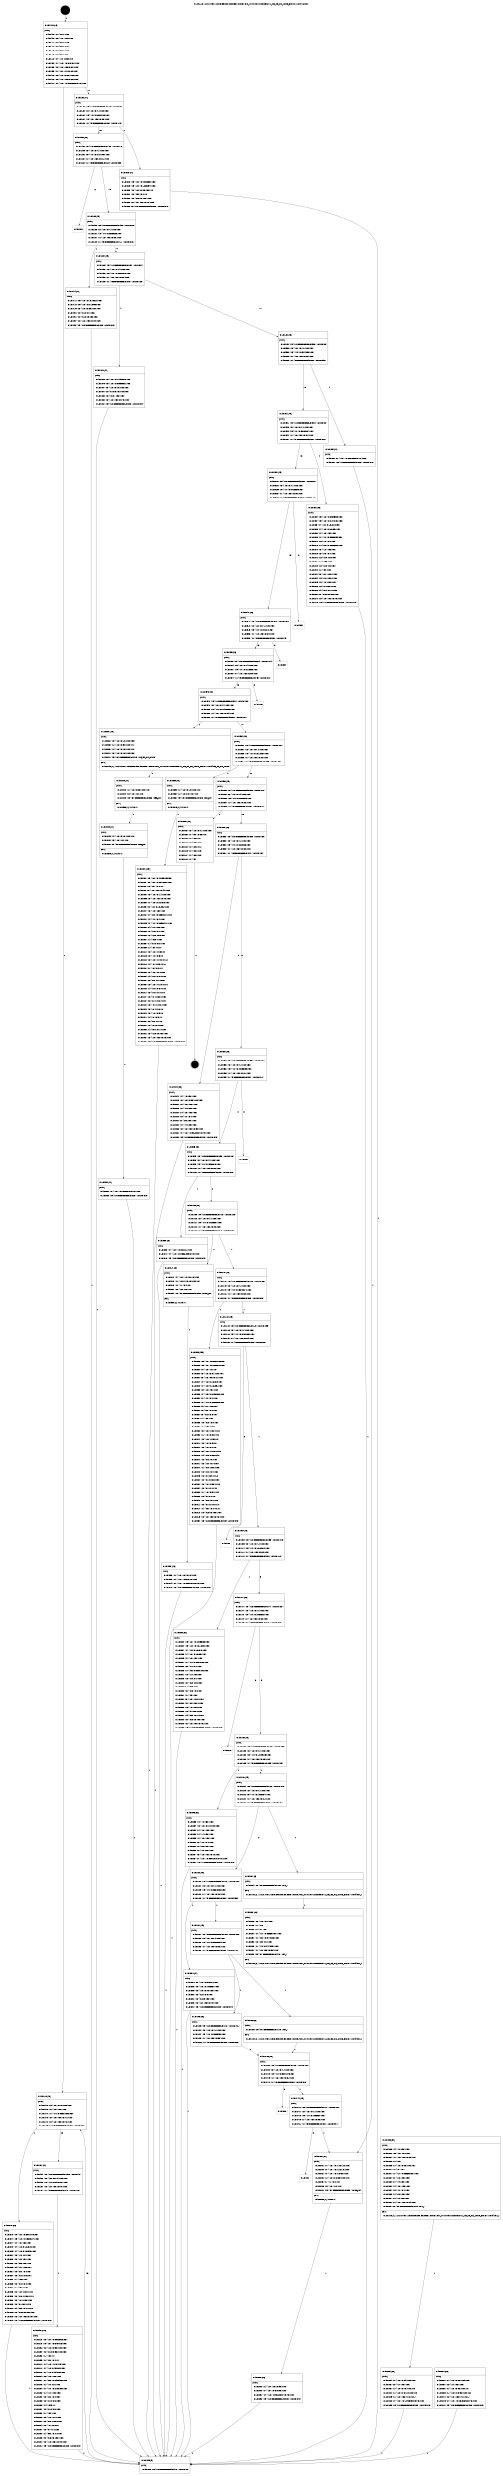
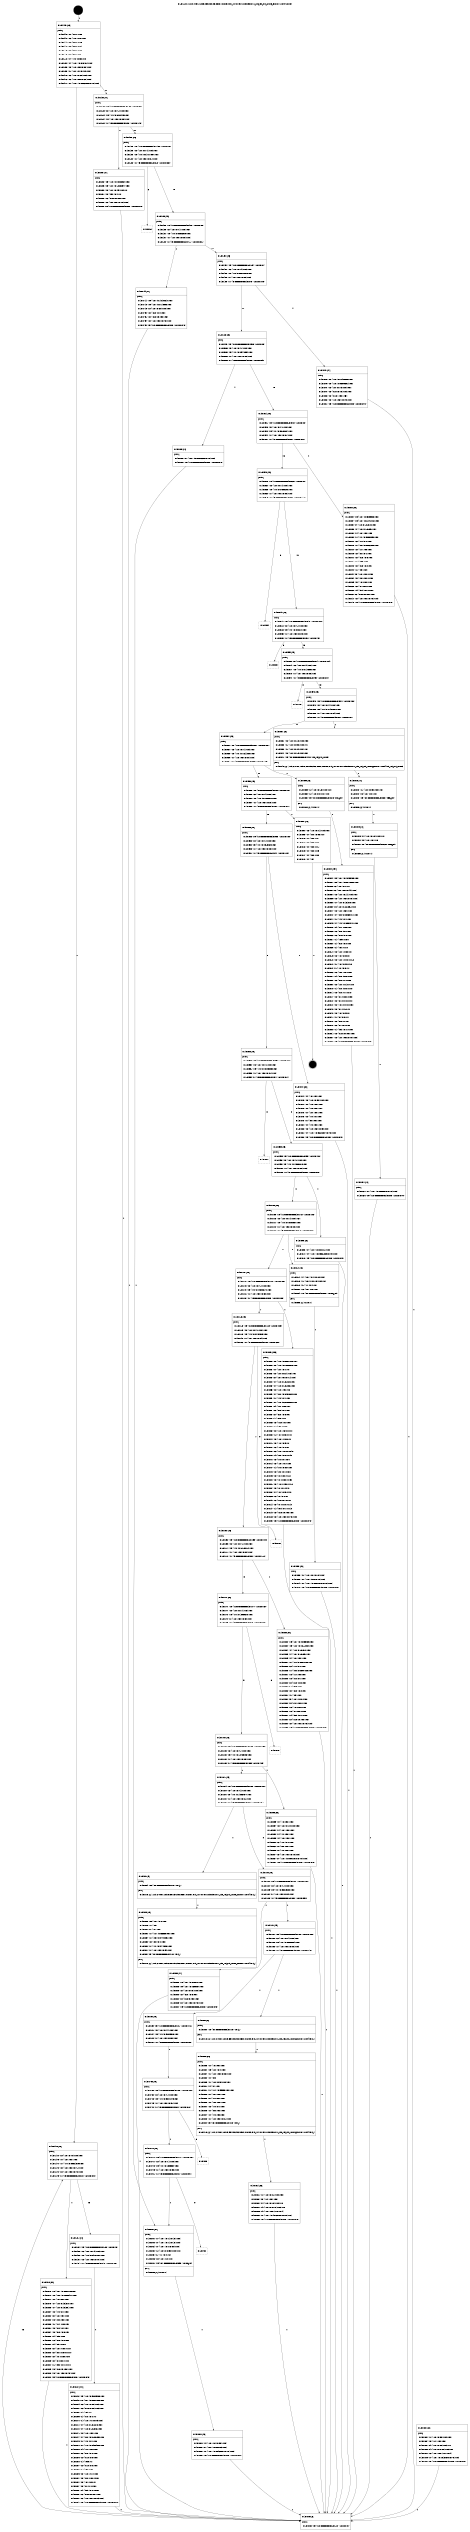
(295, 2047) -> (256, 2047)
